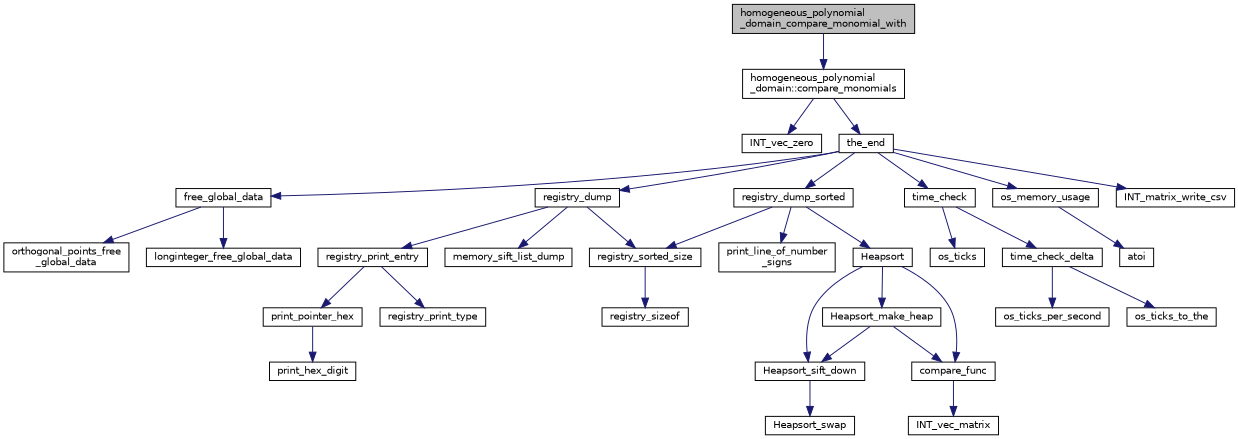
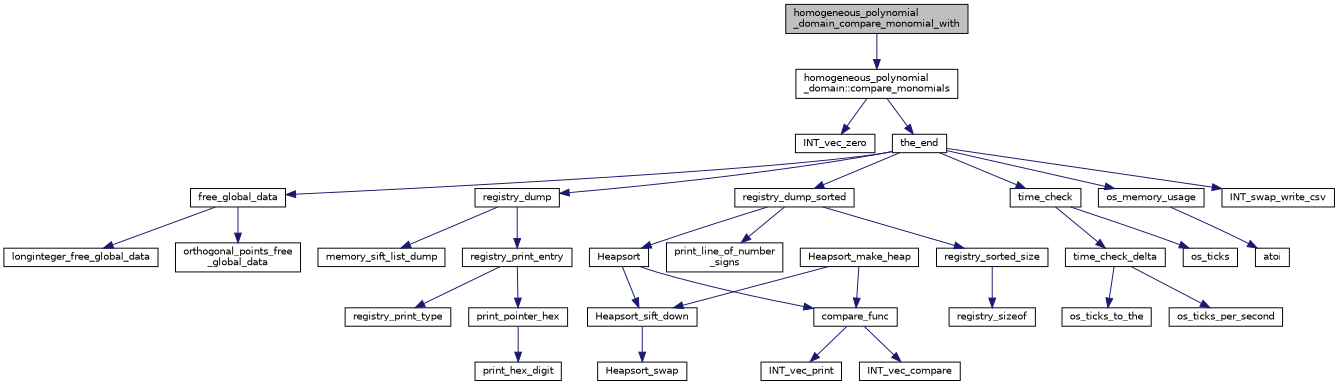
(1175, 198) -> (1278, 198)
(608, 224) -> none
(882, 282) -> none
none -> (801, 371)
(953, 426) -> (910, 371)
